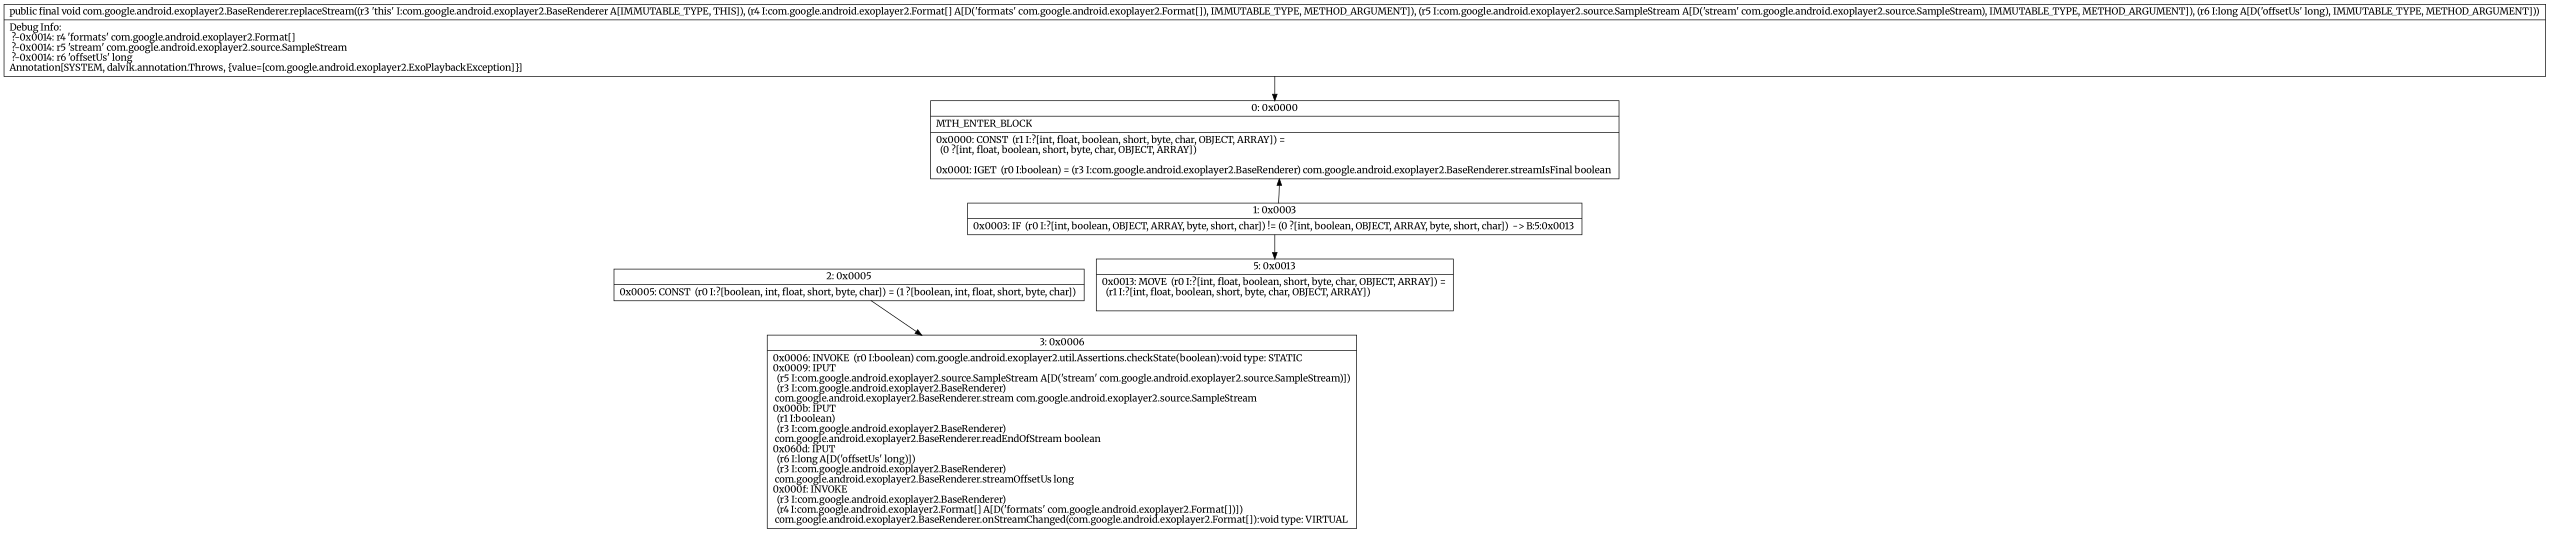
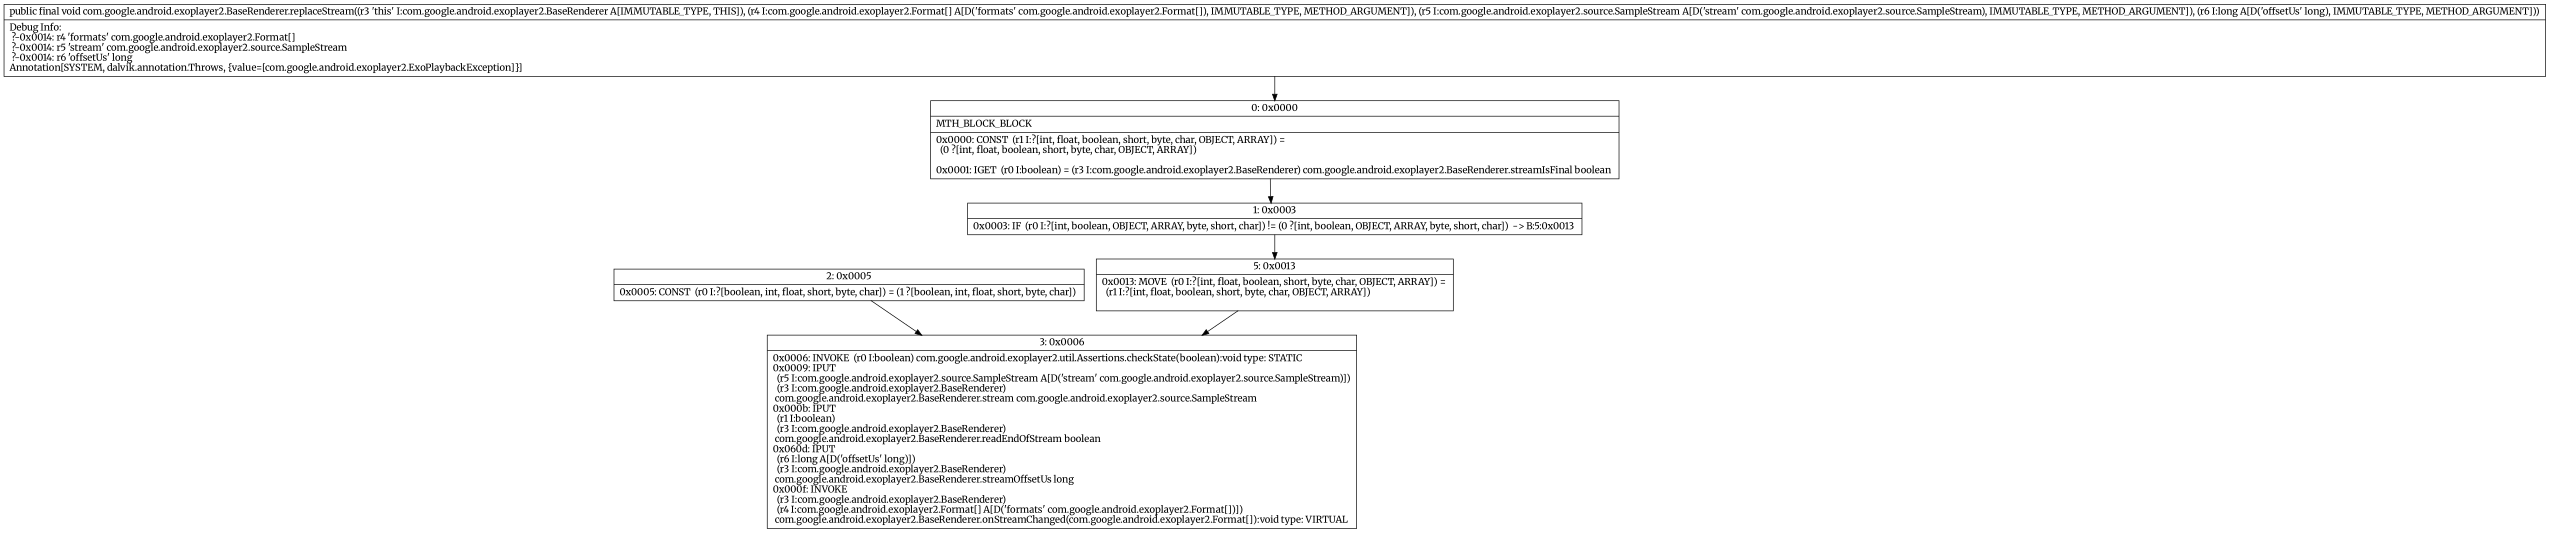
(984, 124) -> (984, 124)
(1279, 194) -> (1270, 188)
none -> (1223, 321)
